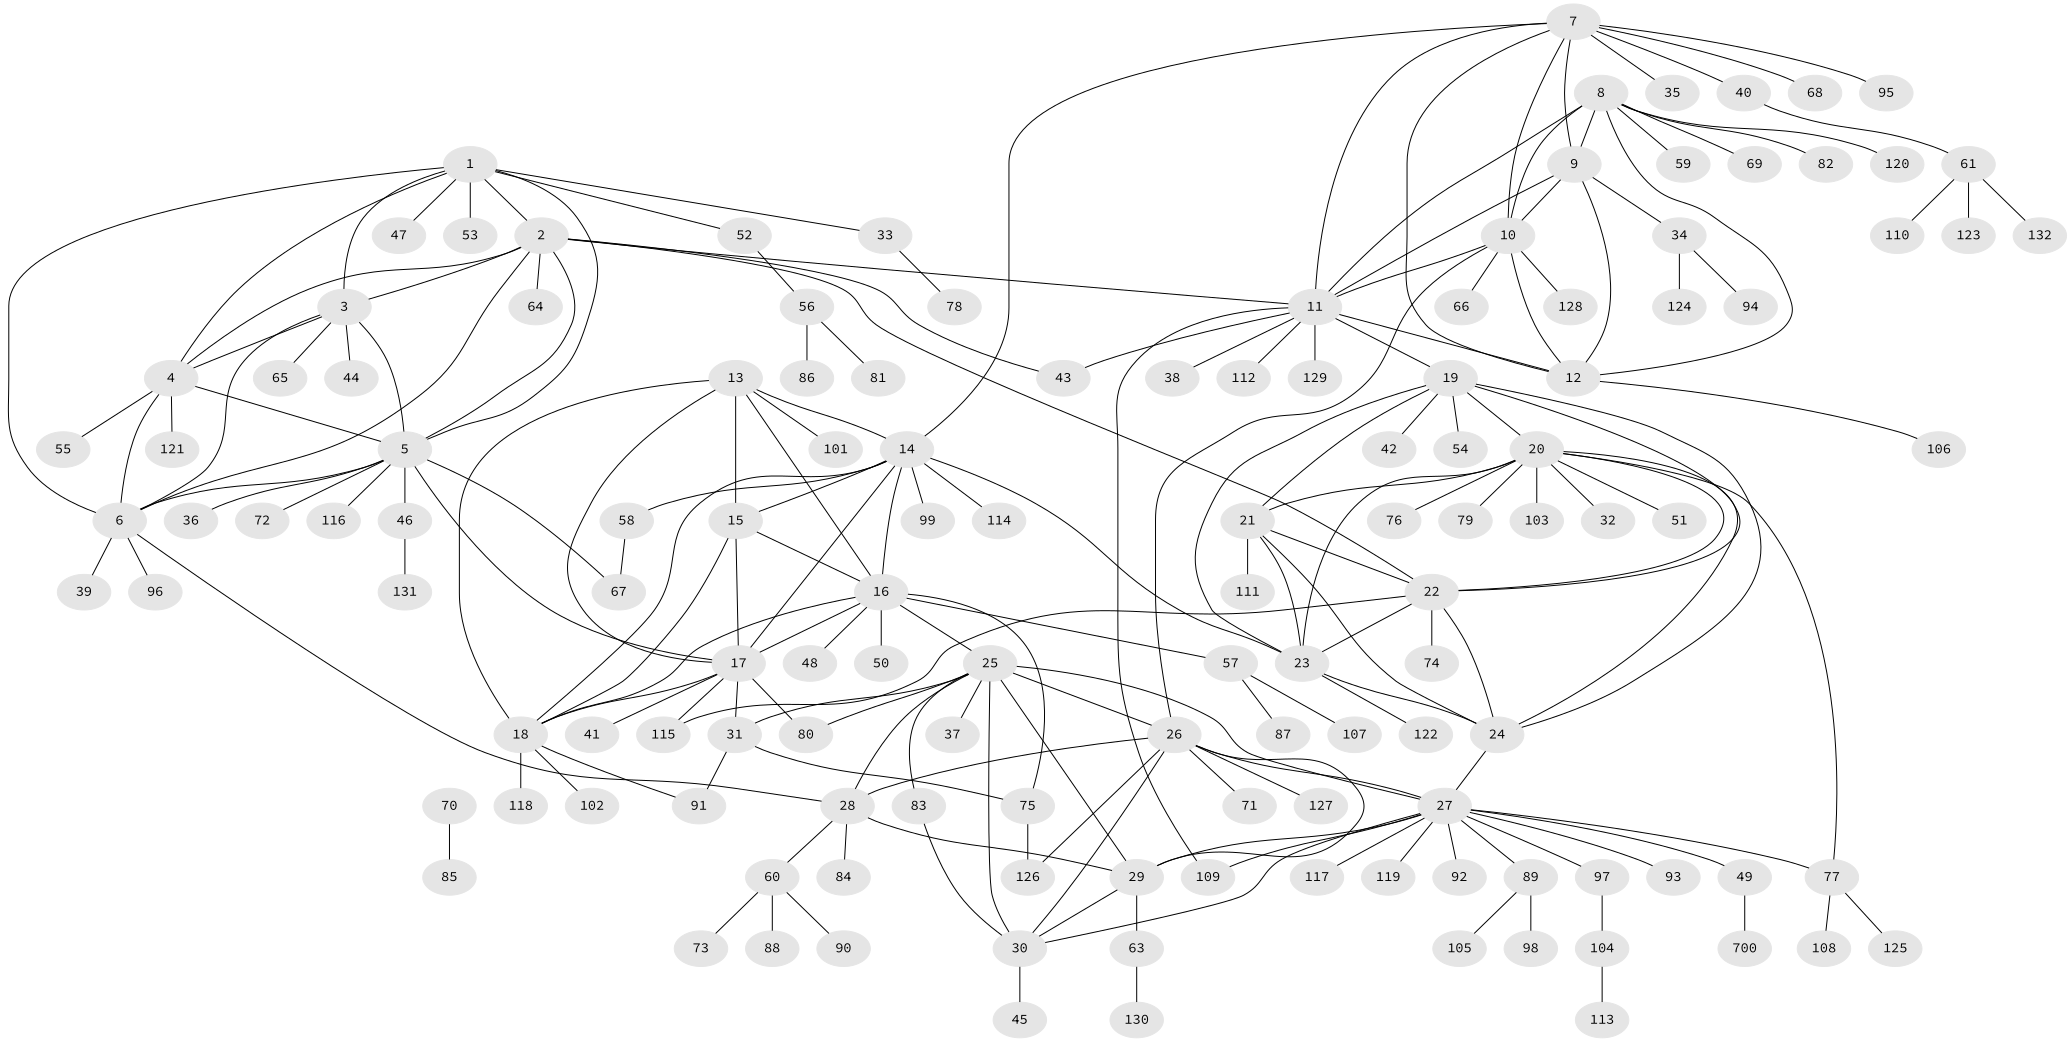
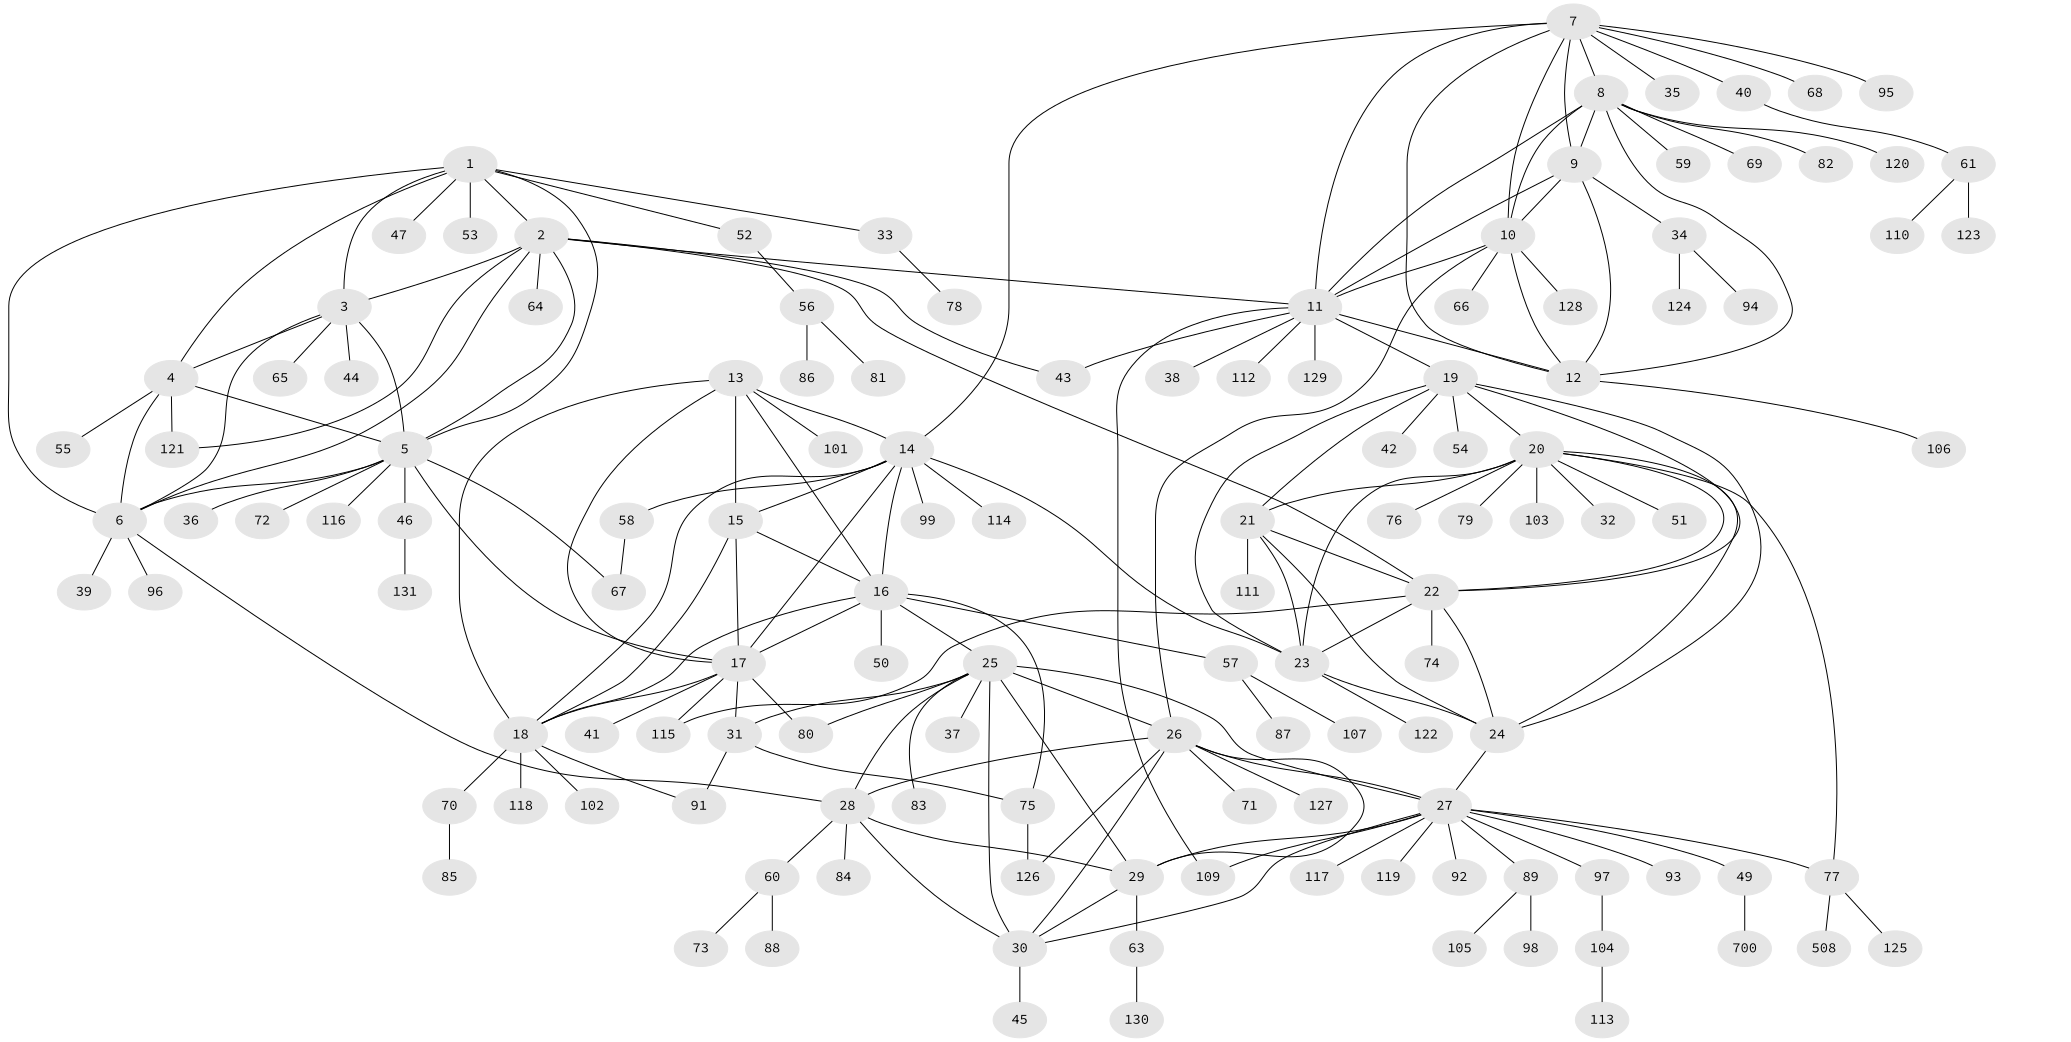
none -> (1587, 58)
(2040, 236) -> none
(353, 276) -> (390, 394)
(810, 663) -> none
none -> (485, 770)
(953, 886) -> (924, 886)
(844, 949) -> none
(1824, 949) -> (1824, 949)
